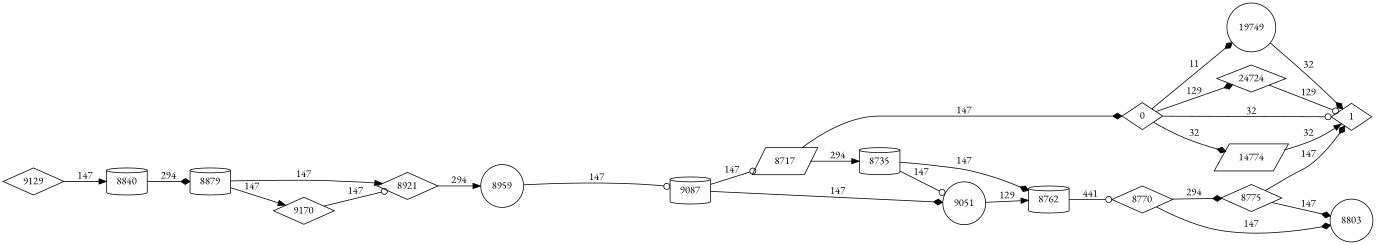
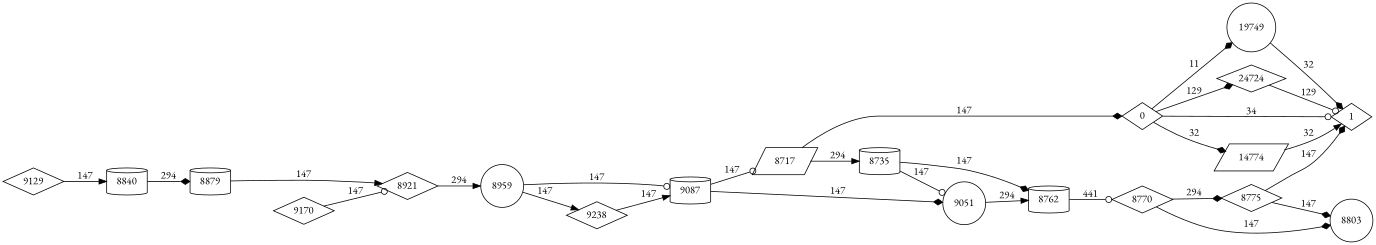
(1251, 111) -> (1251, 111)
(255, 195) -> none
(1007, 195) -> (1007, 195)
none -> (597, 215)
